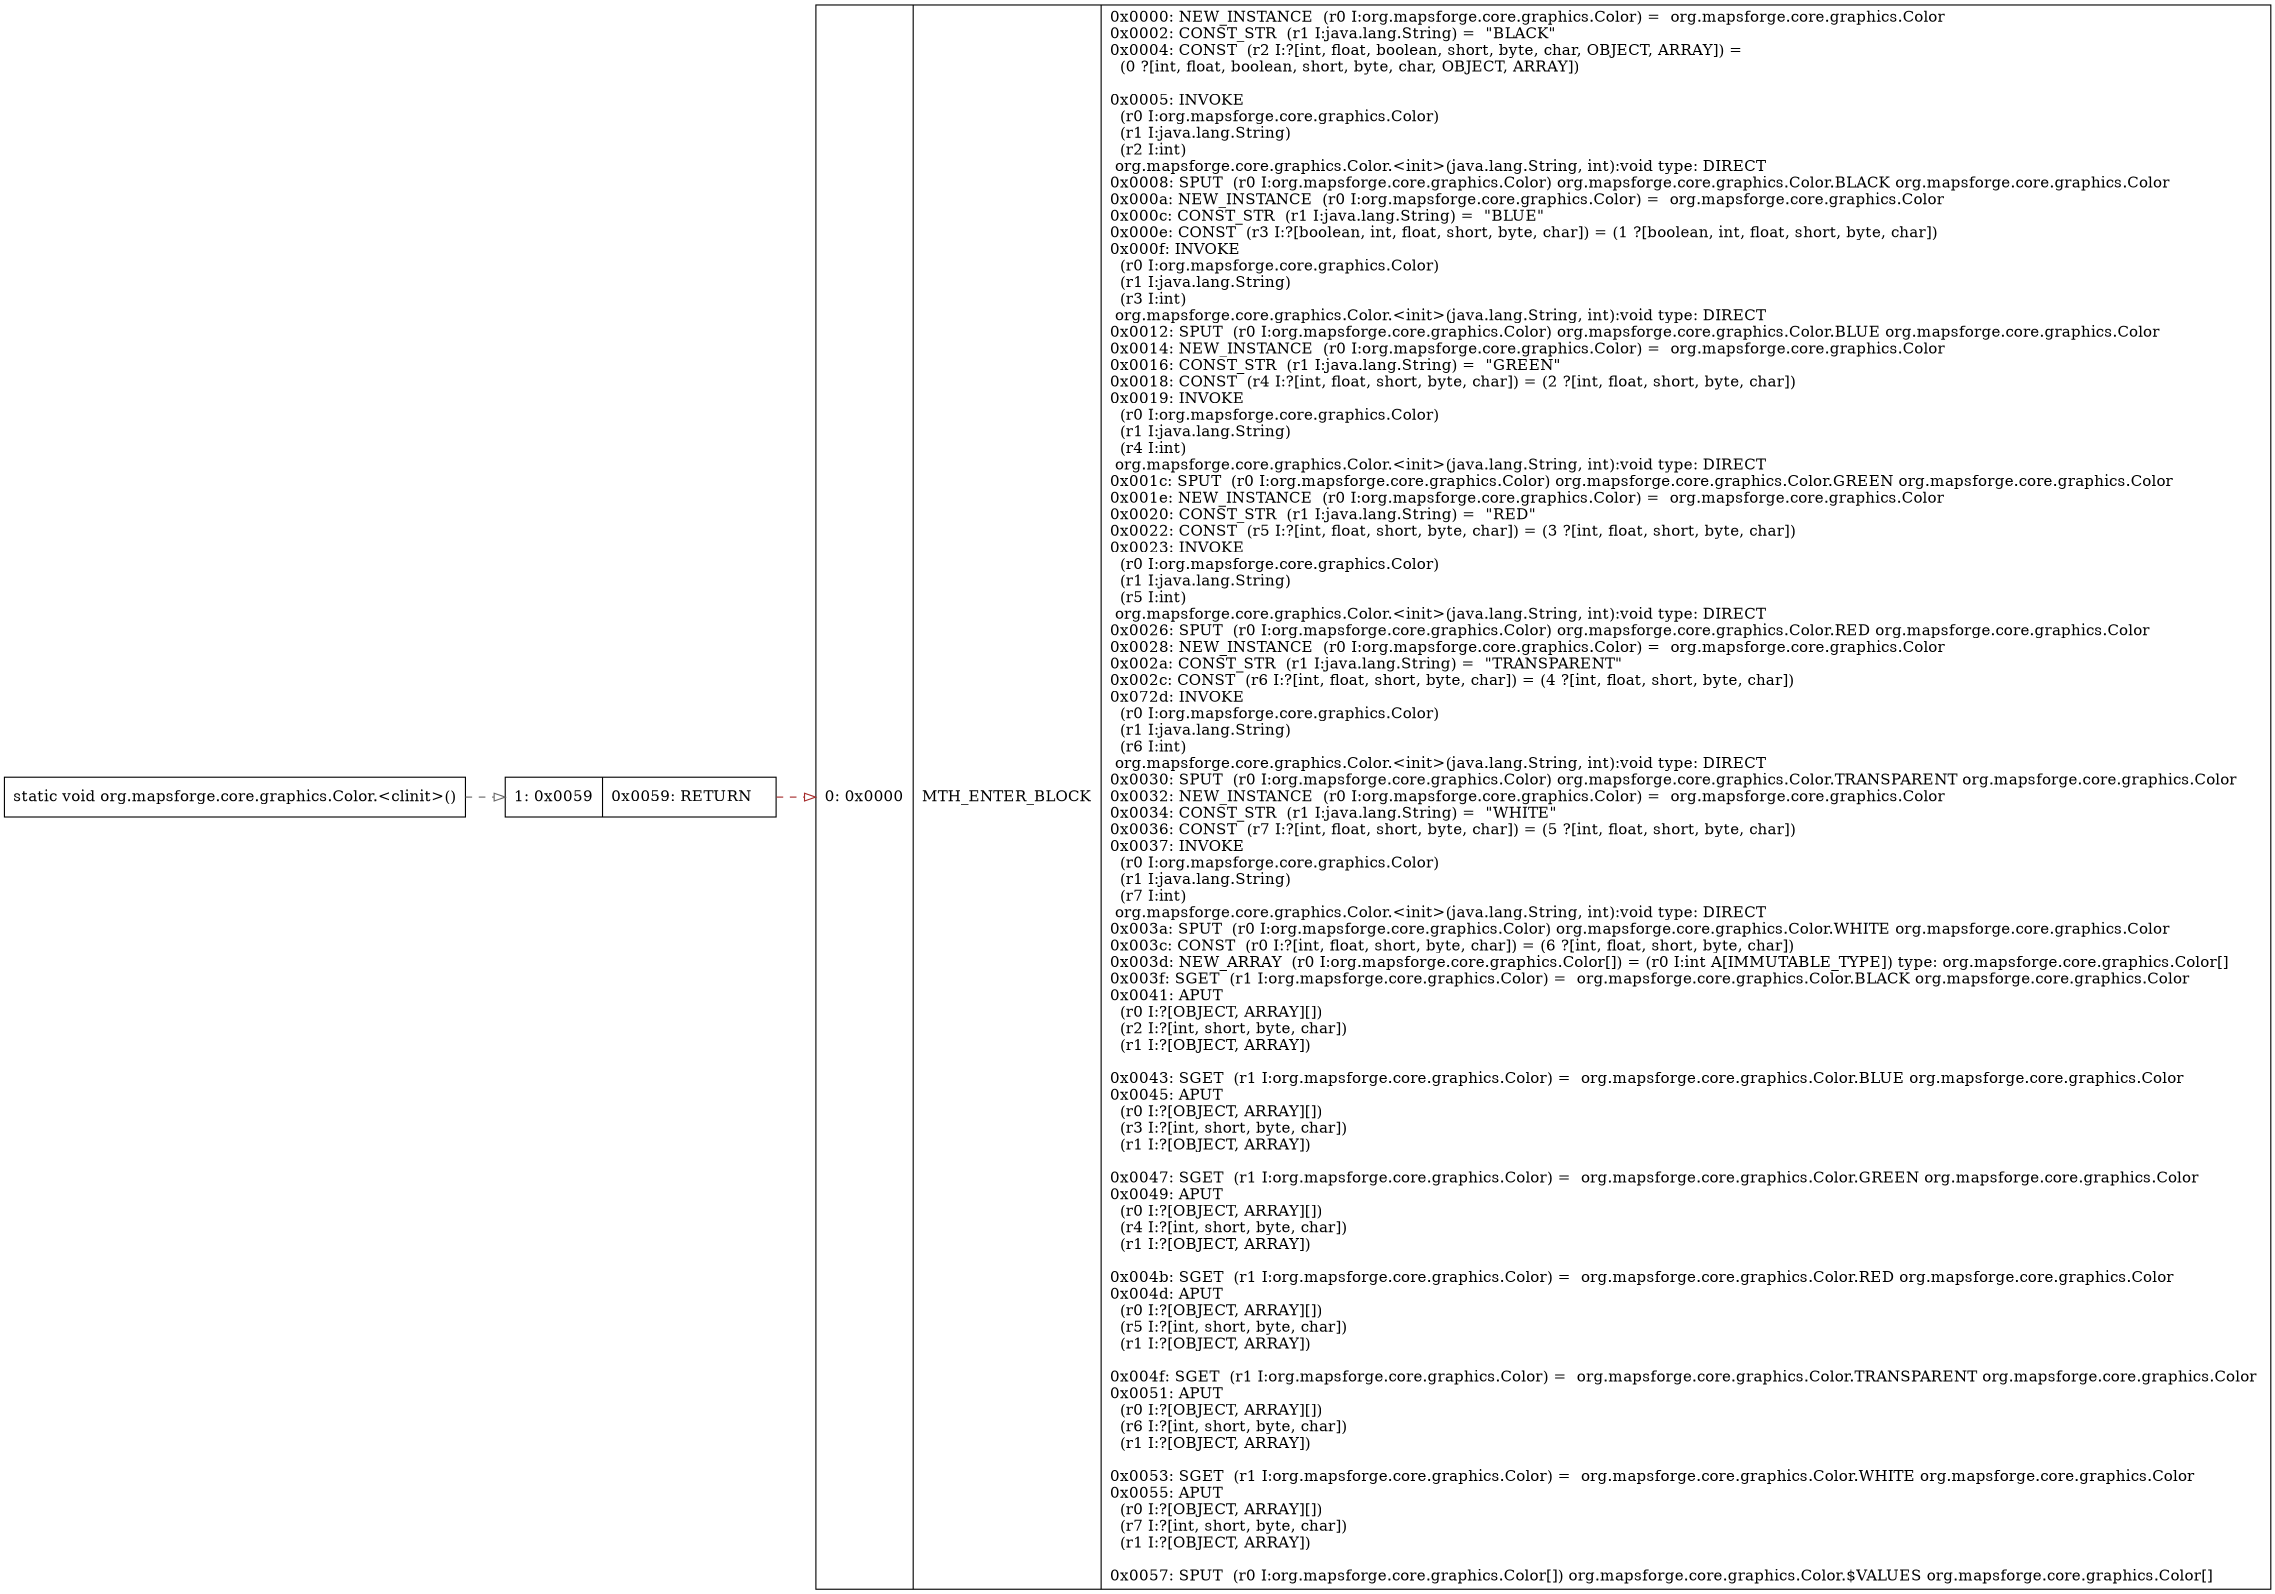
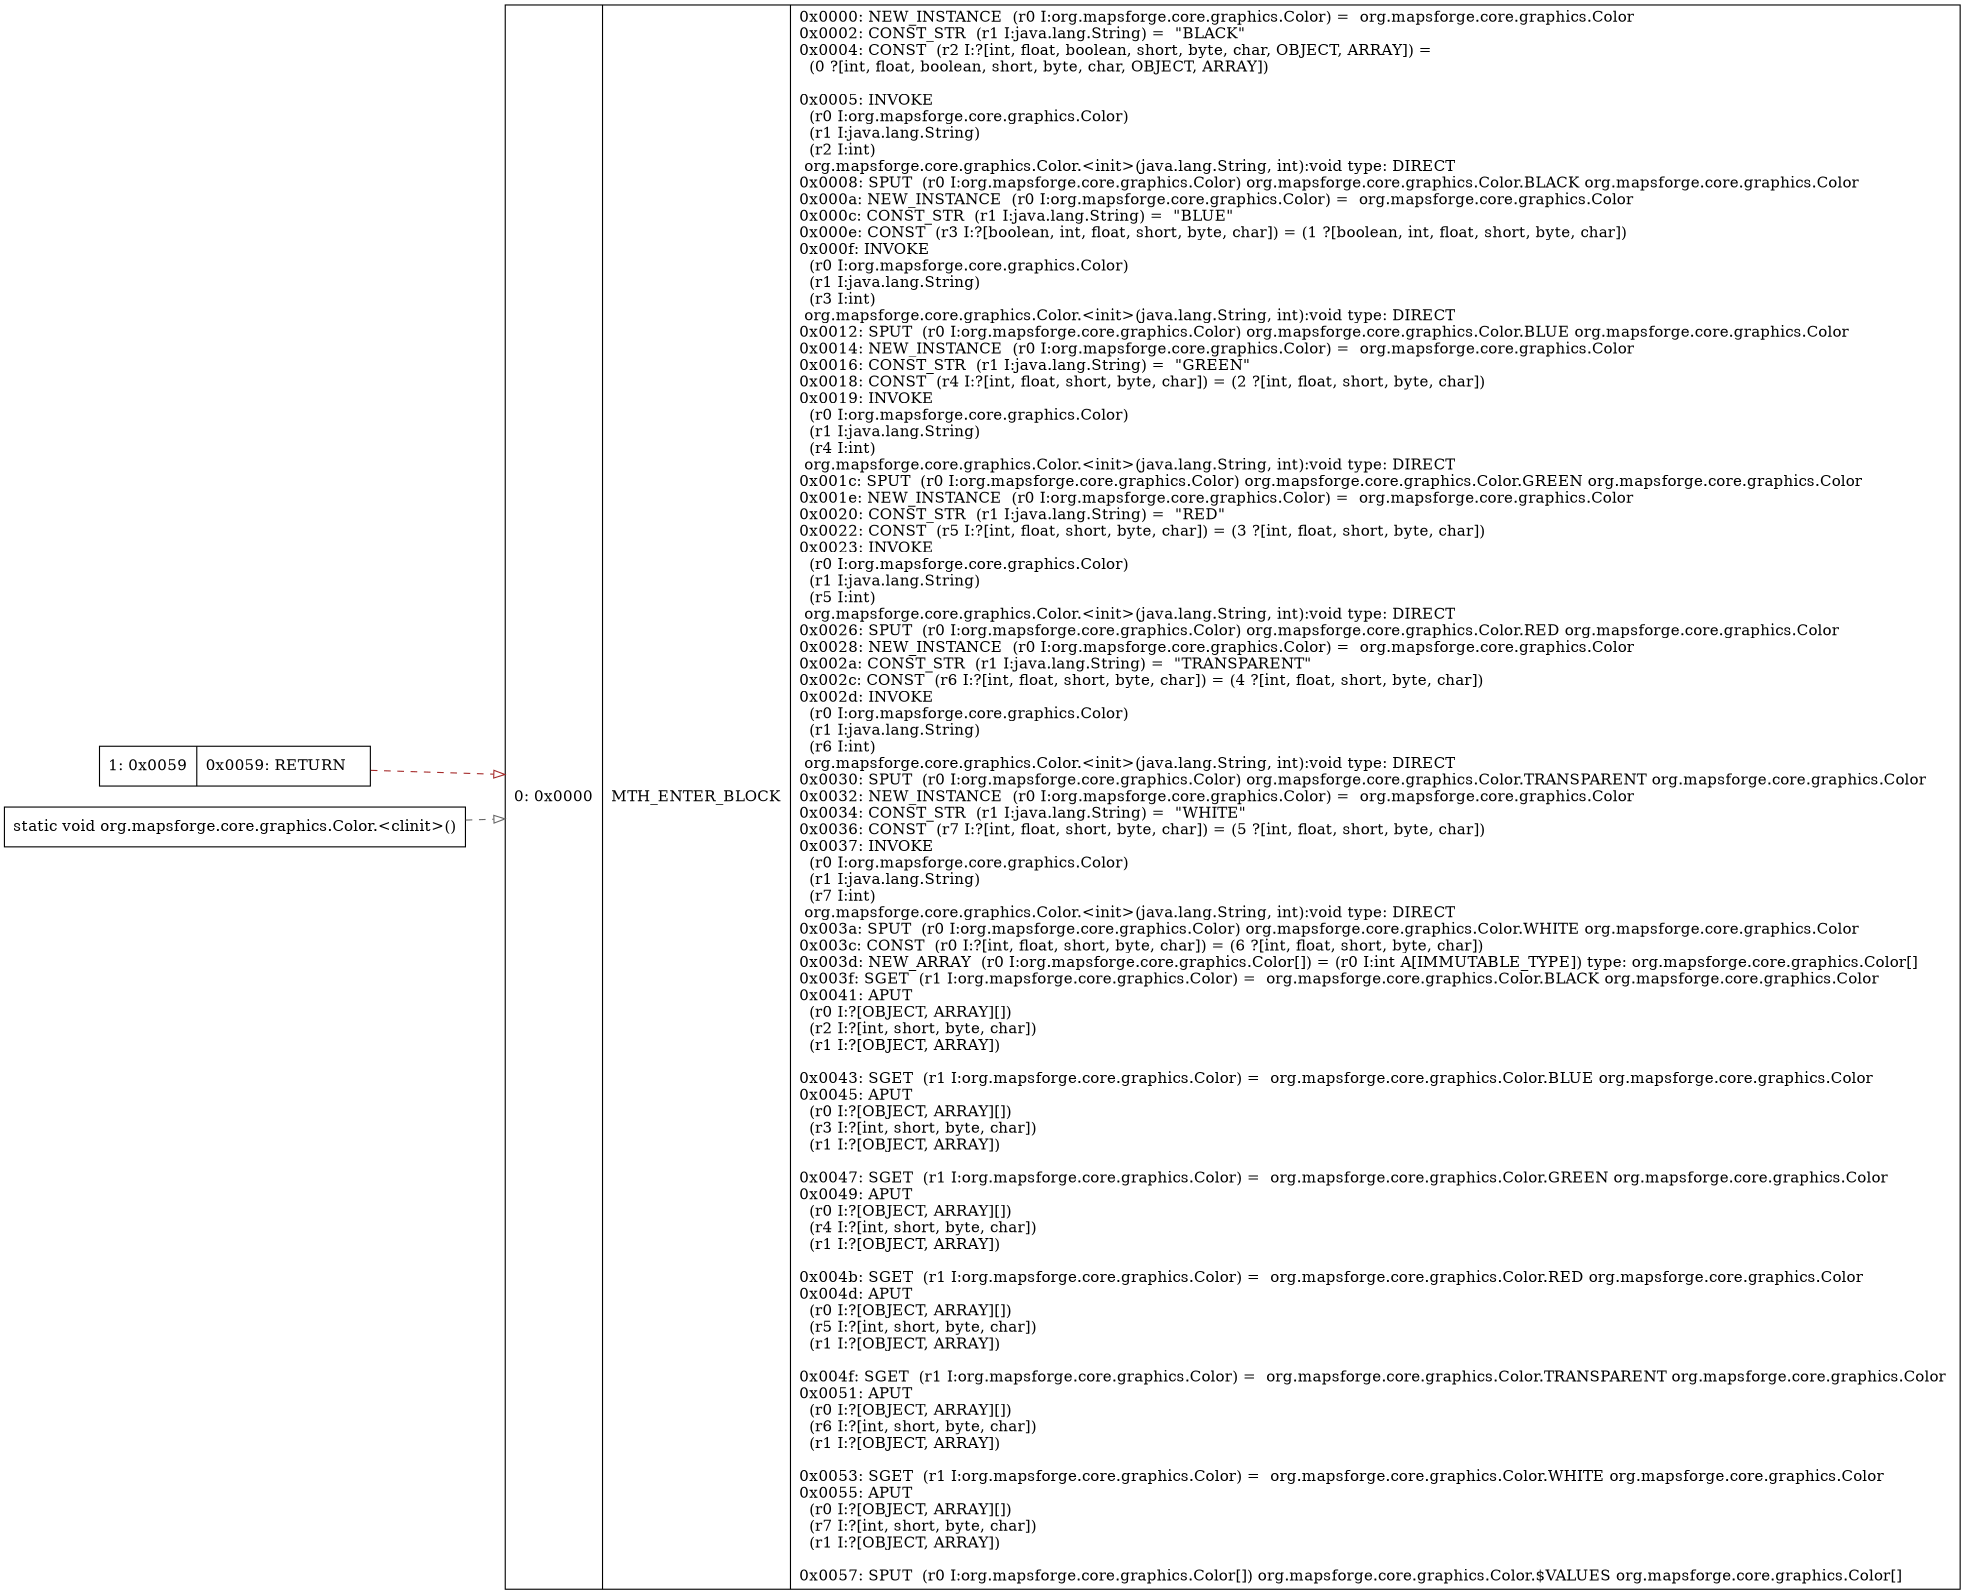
(1182, 697) -> (872, 697)
(480, 797) -> (480, 820)
